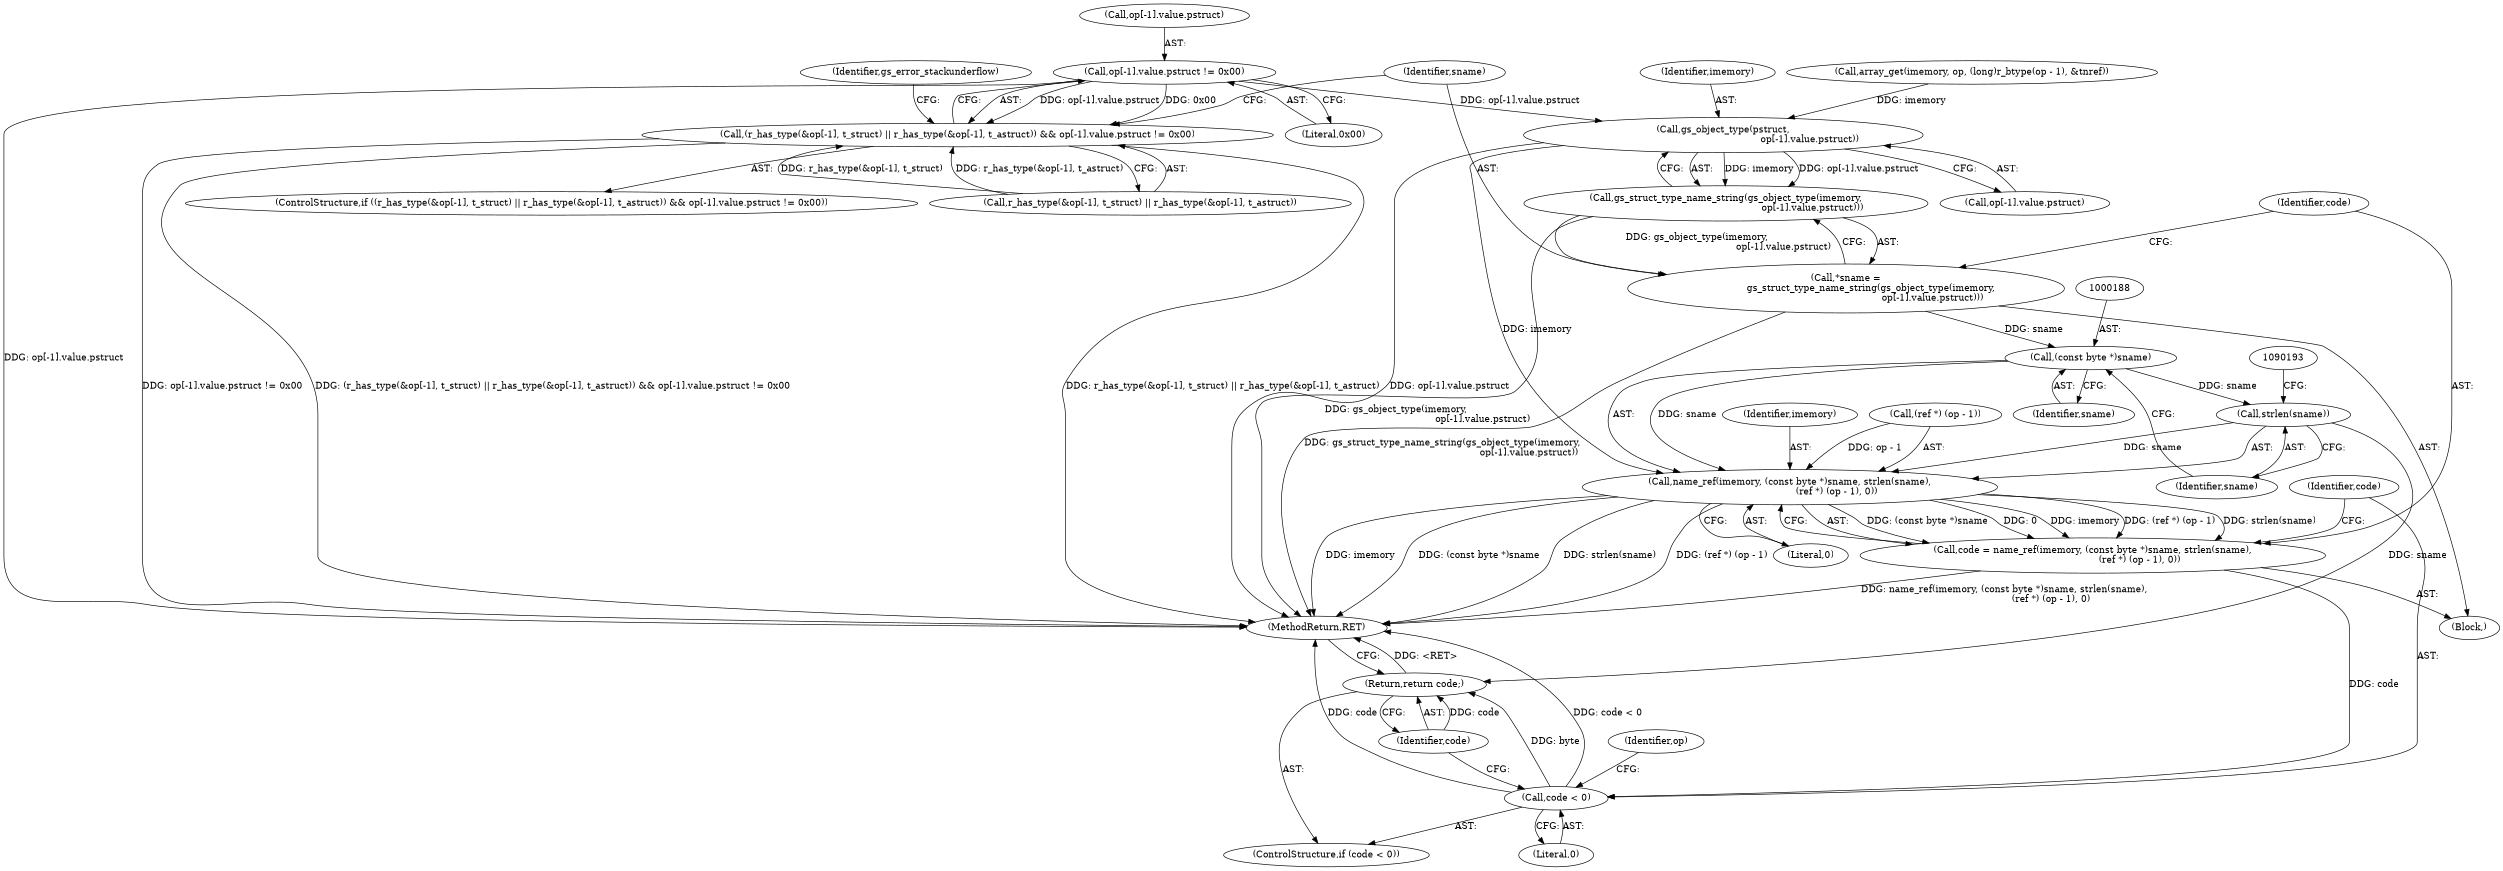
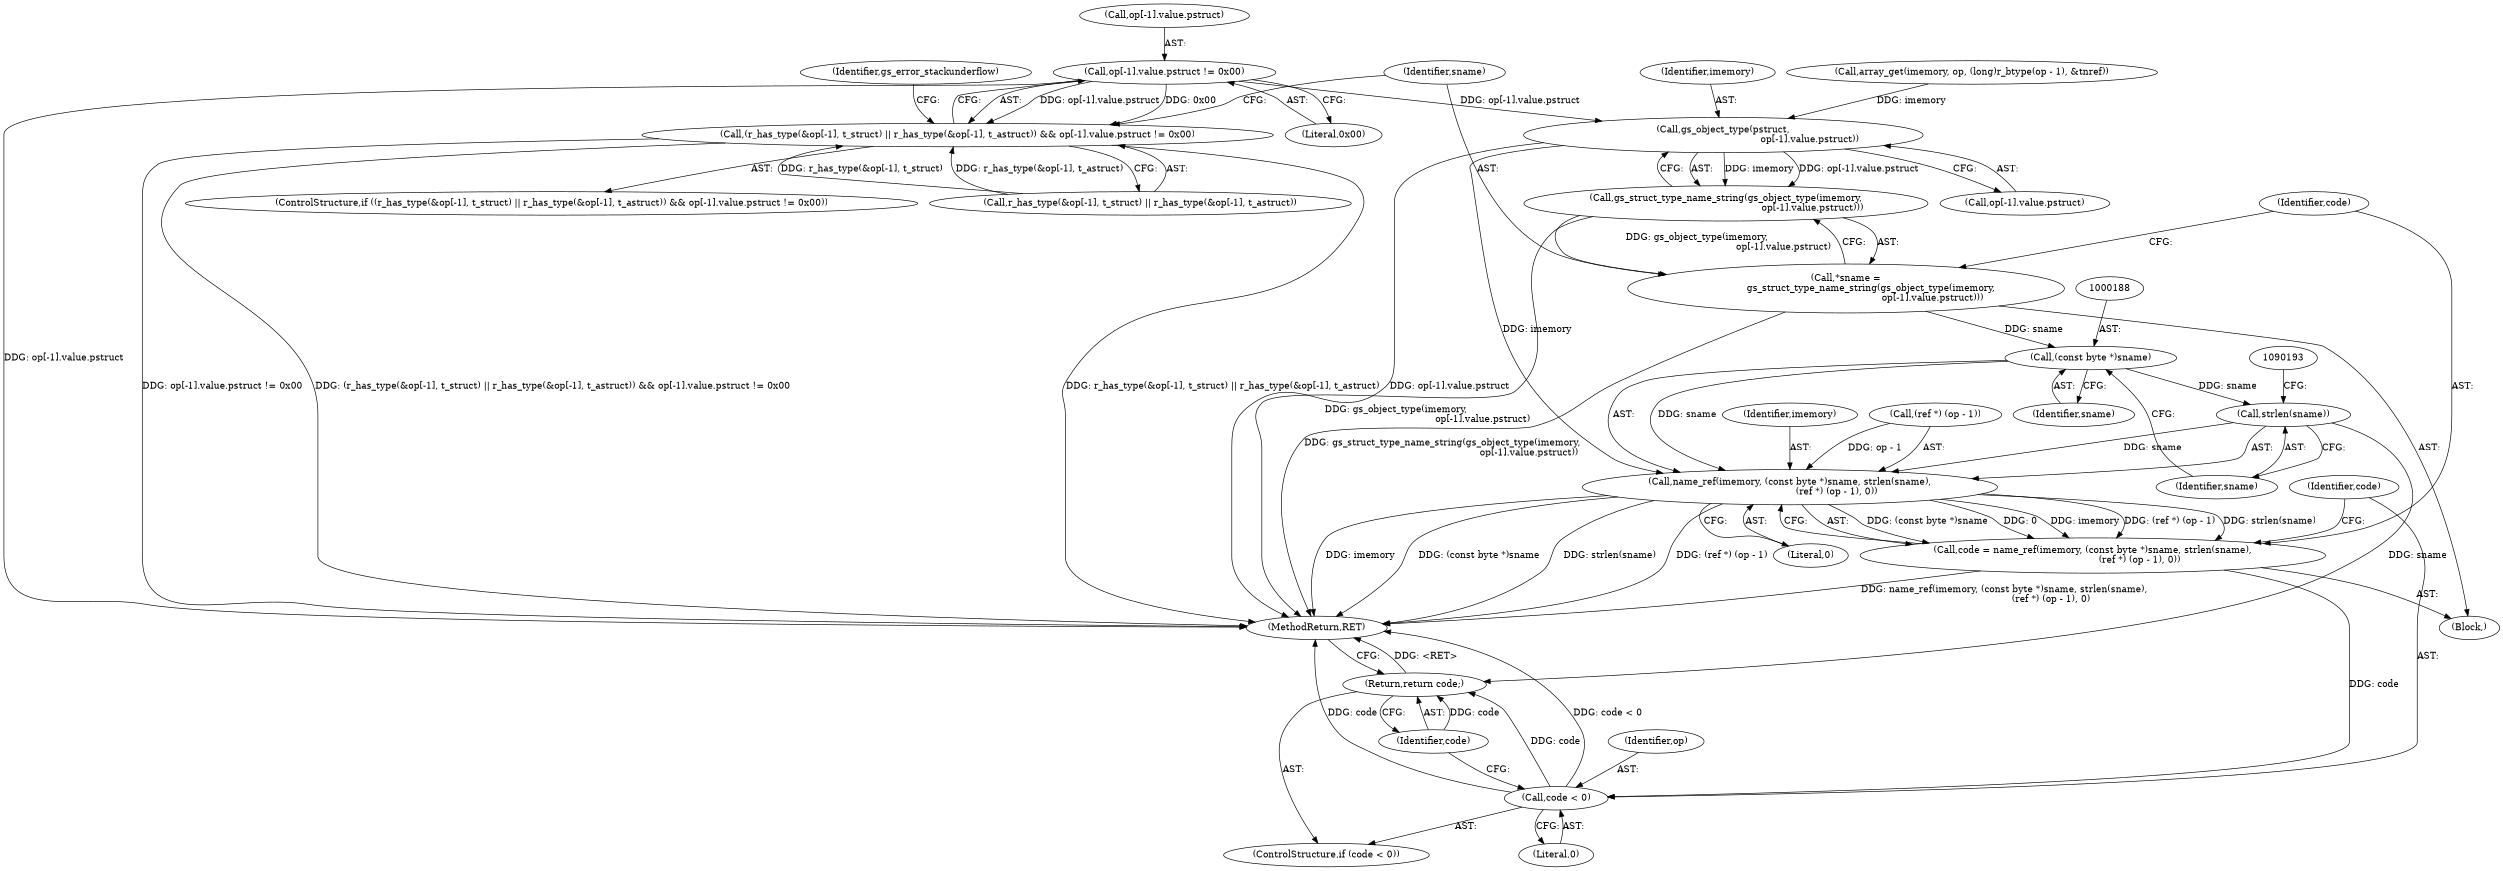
(1556, 741) -> (1556, 741)
(1630, 770) -> (1630, 770)
